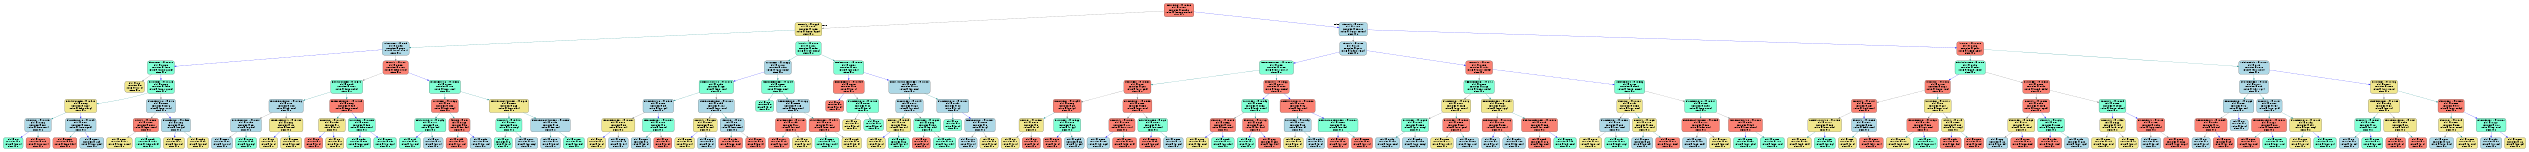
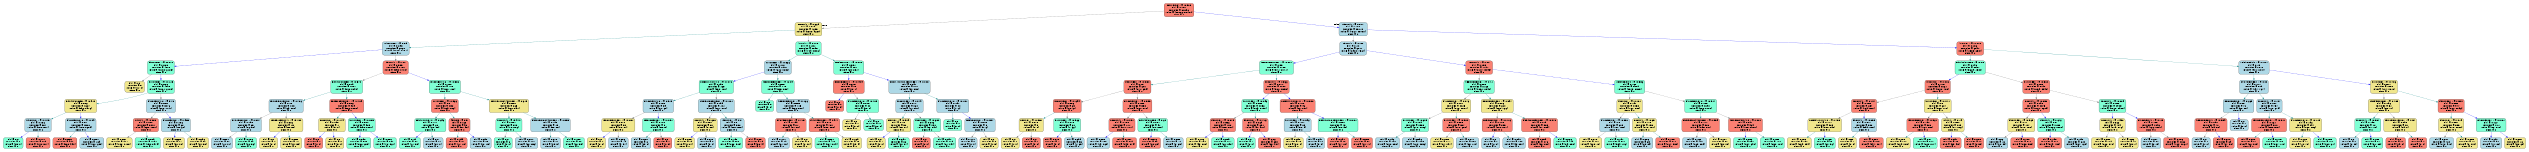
(731, 143) -> (731, 143)
(779, 143) -> (779, 143)
(1642, 143) -> (1642, 143)
